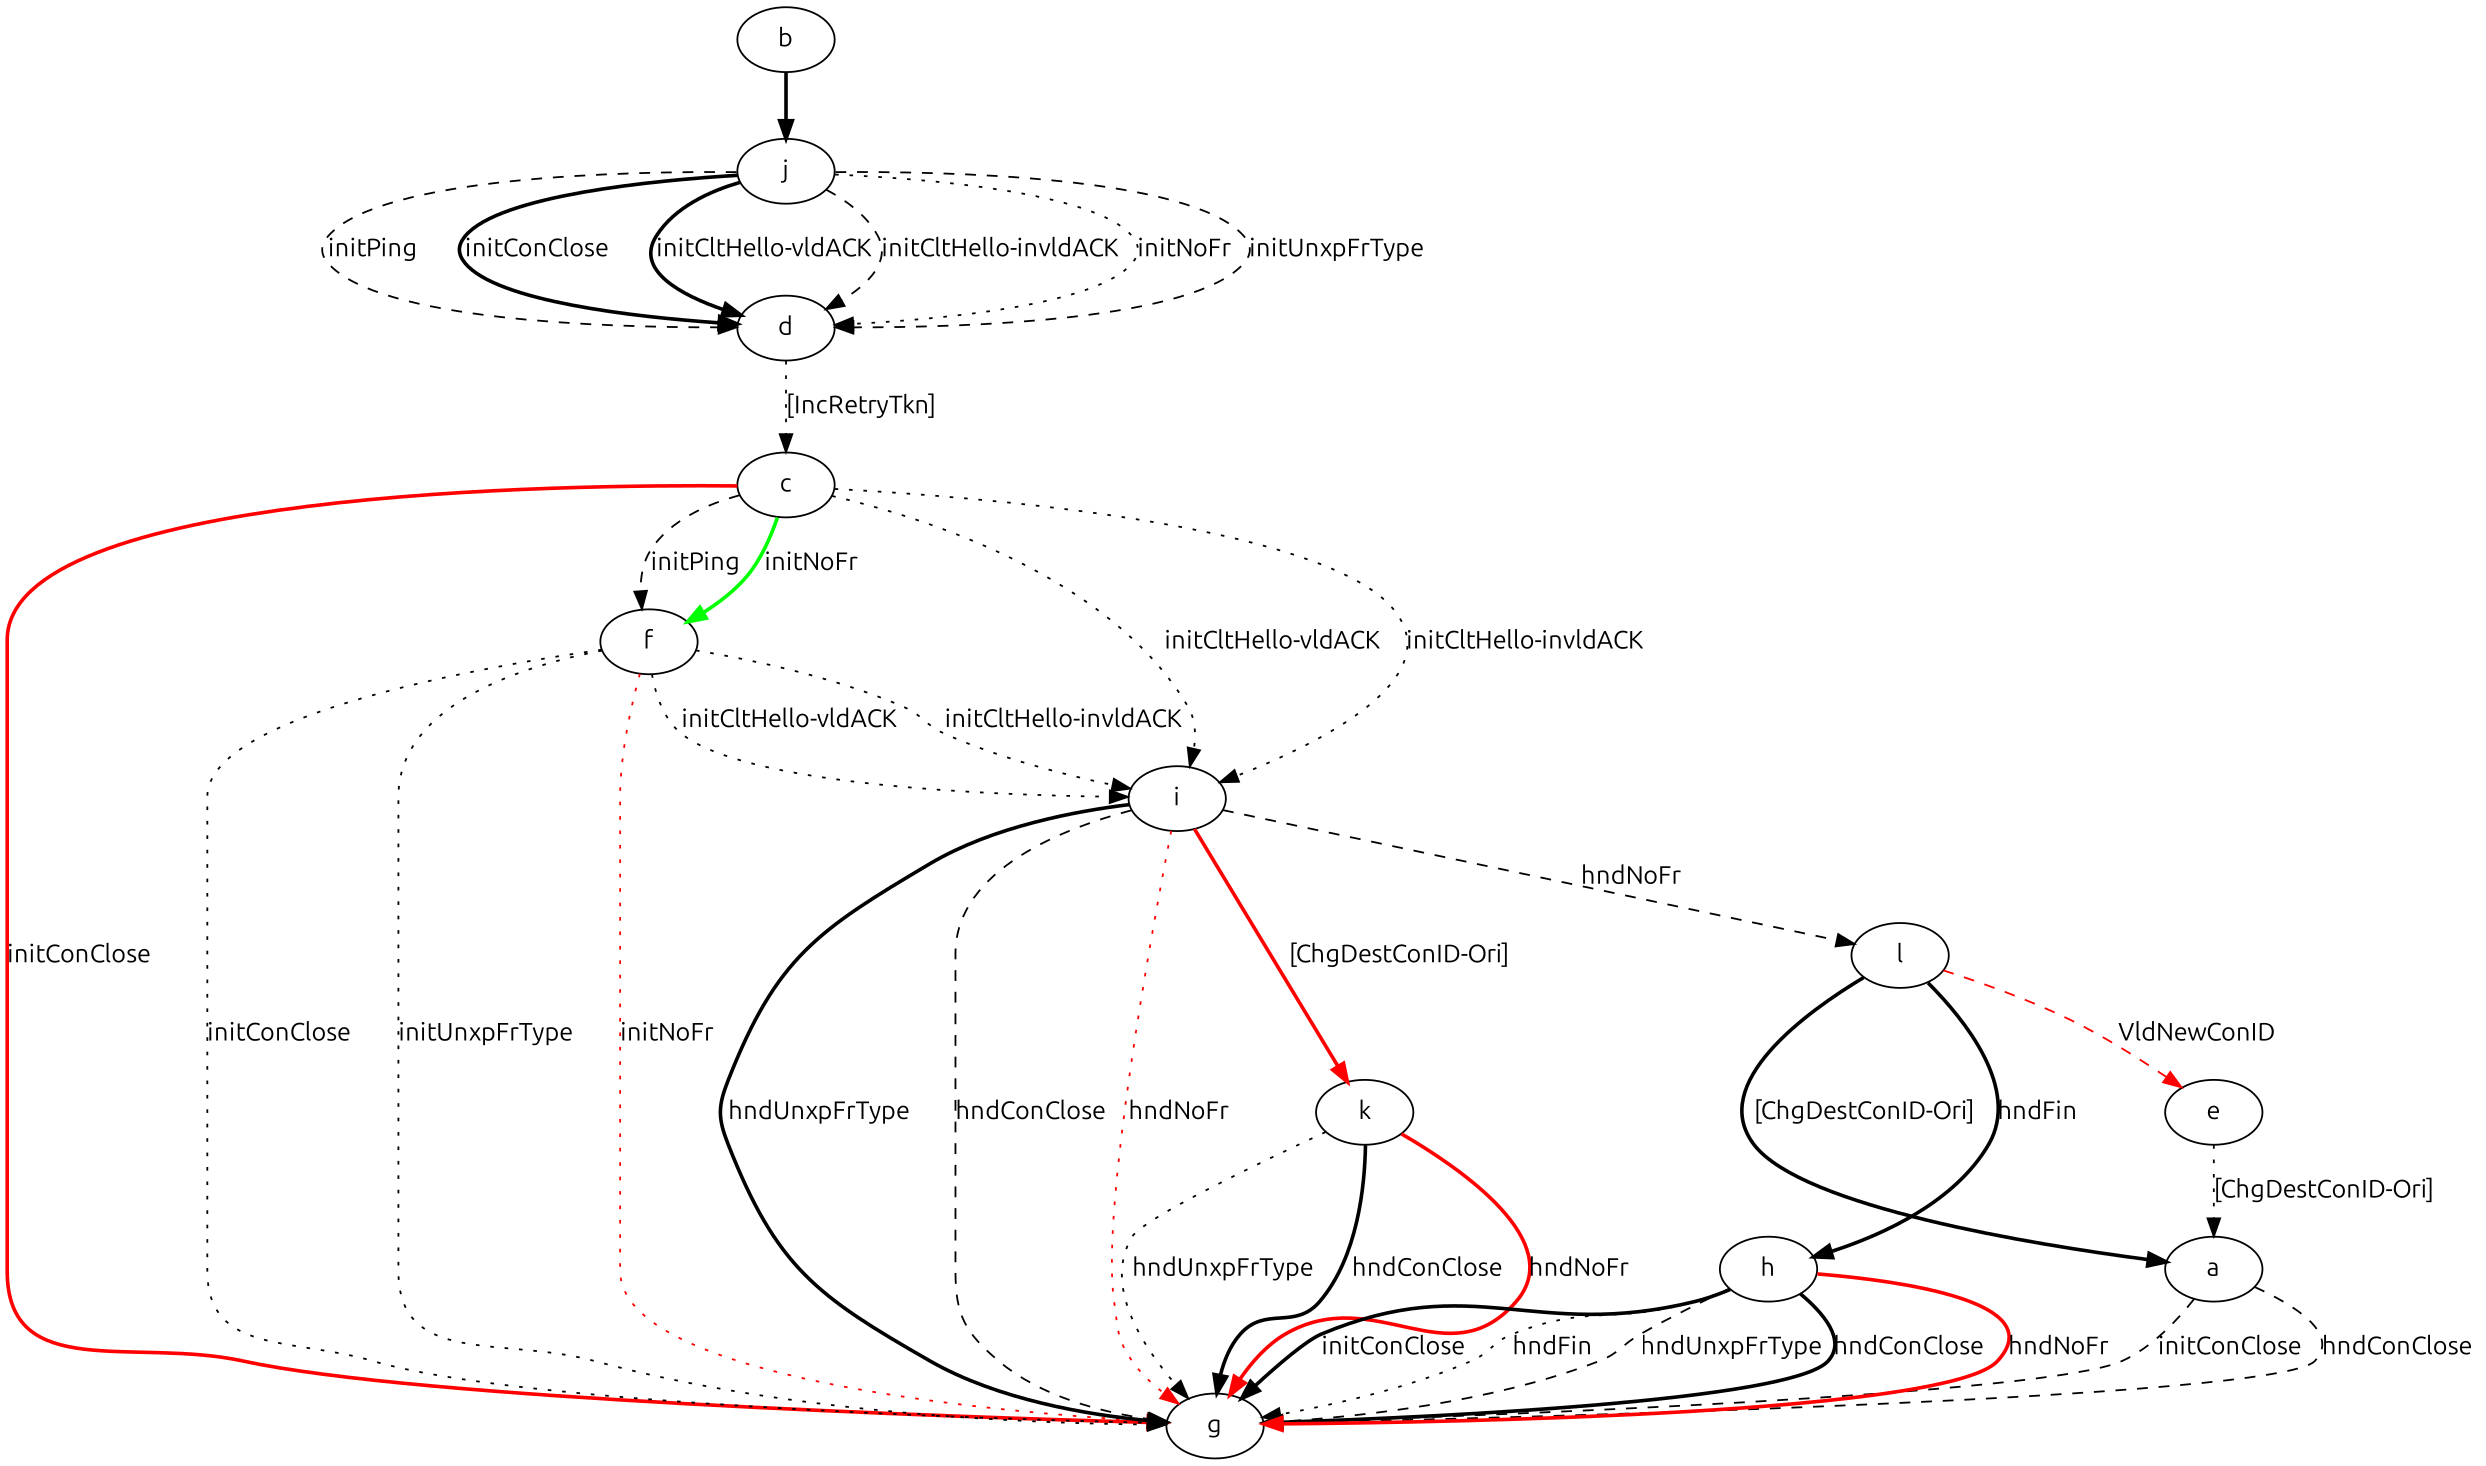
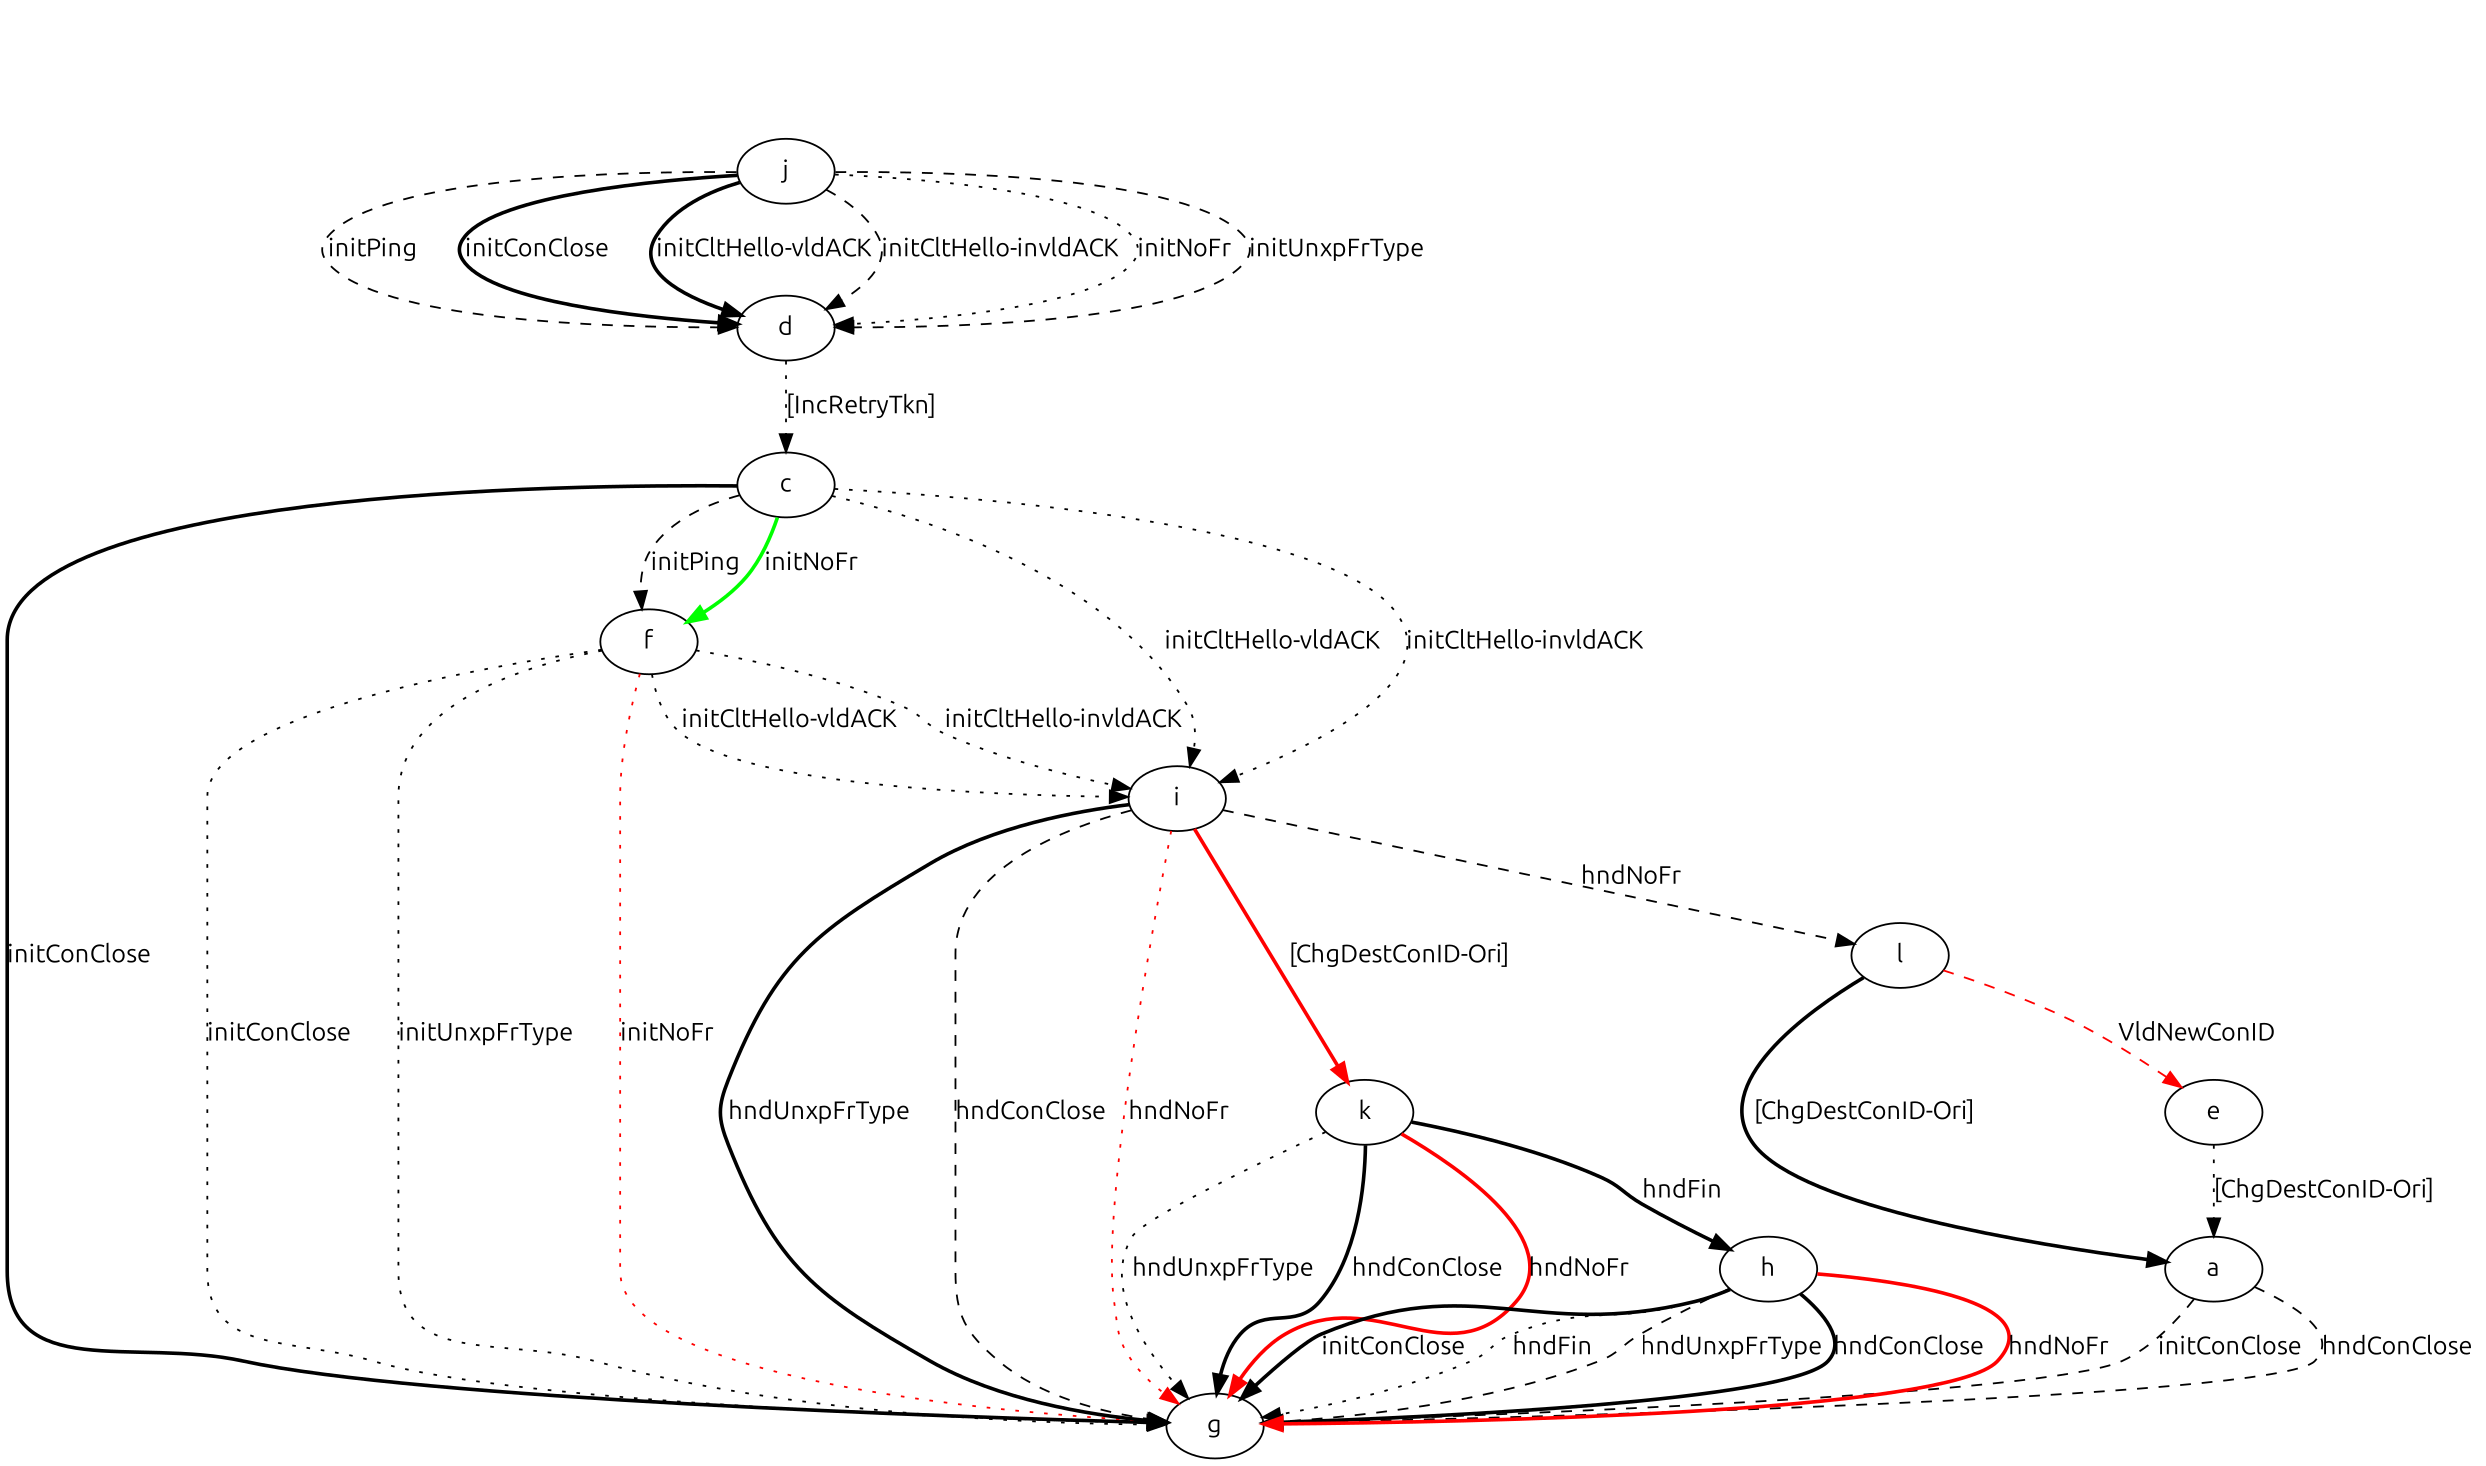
(786, 40) -> none
(1986, 1148) -> (1569, 1165)
(7, 1162) -> (7, 1162)
